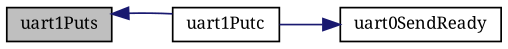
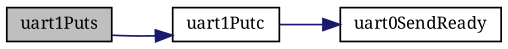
(151, 13) -> (133, 36)
